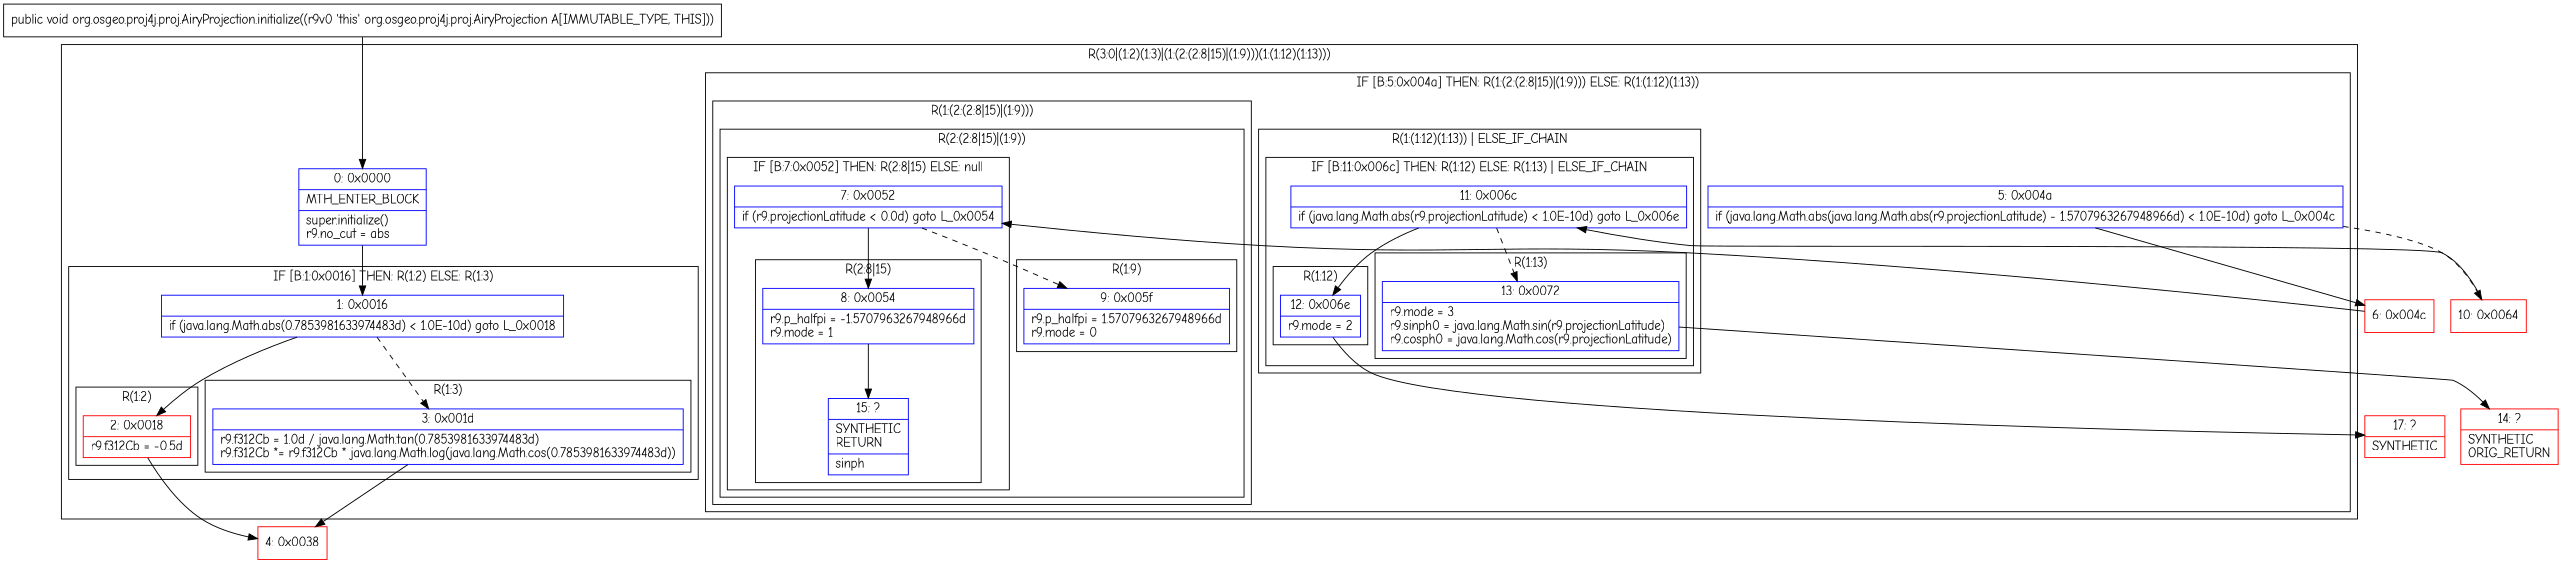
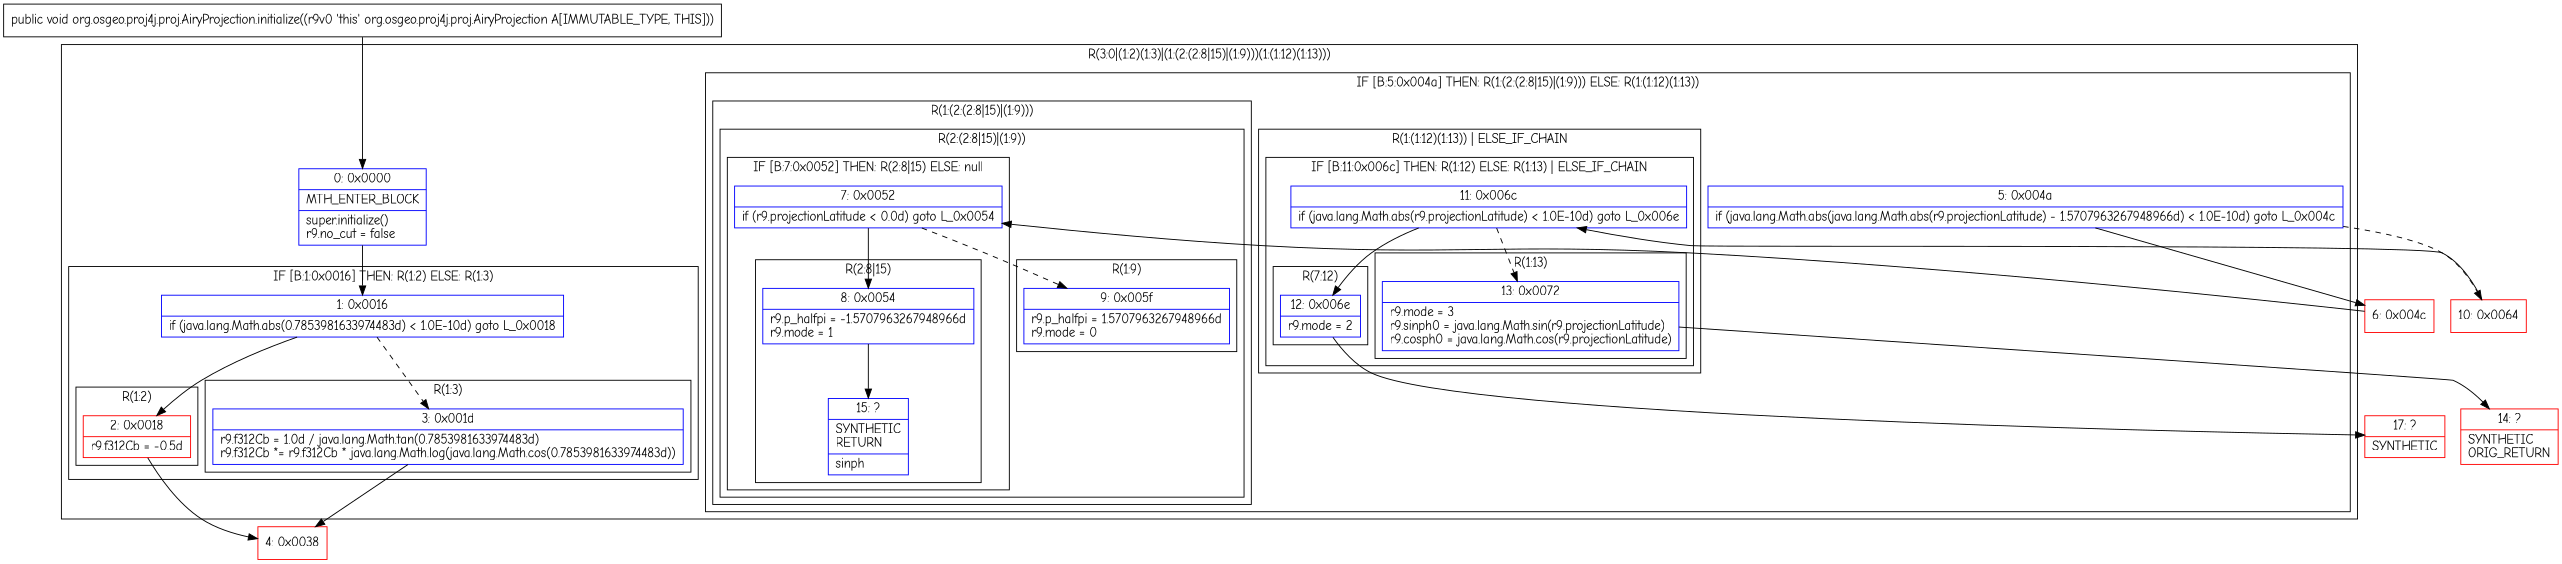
(348, 234) -> (351, 234)
(1320, 277) -> (1320, 277)
